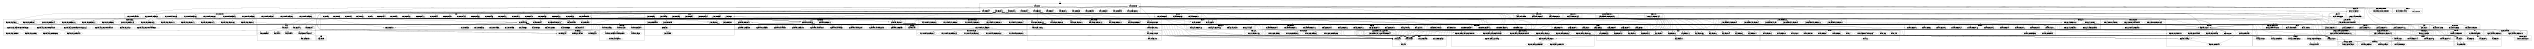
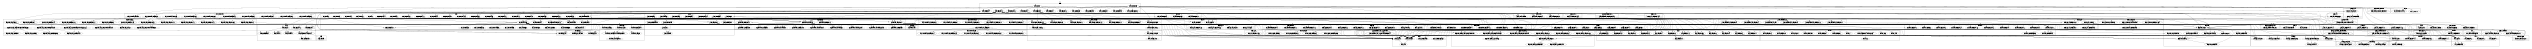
(665, 28) -> (665, 28)
(2090, 28) -> (2089, 28)
